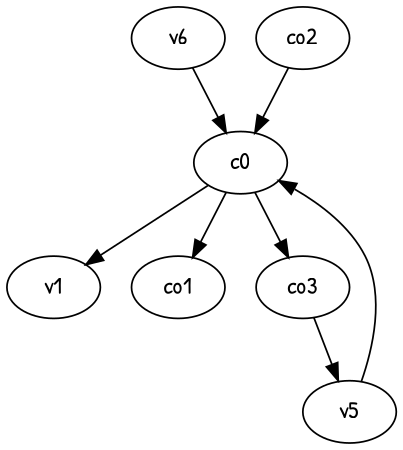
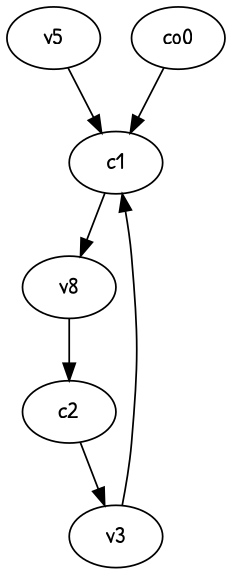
(178, 38) -> (116, 536)
(303, 38) -> (178, 38)
(241, 163) -> (116, 163)
(54, 287) -> (69, 287)
(178, 287) -> none
(303, 287) -> none
none -> (69, 412)
